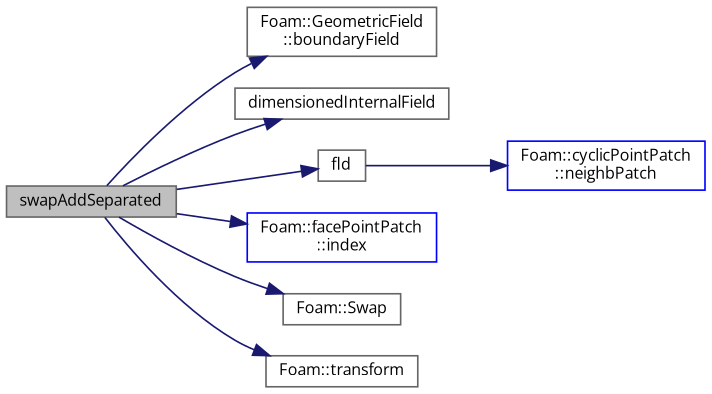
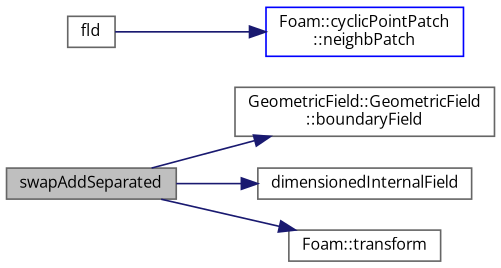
(342, 32) -> (365, 112)
(239, 180) -> none
(342, 237) -> none
(342, 309) -> none
